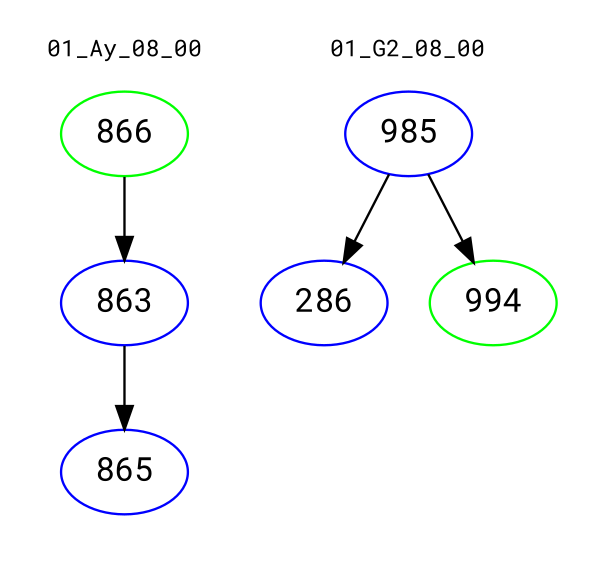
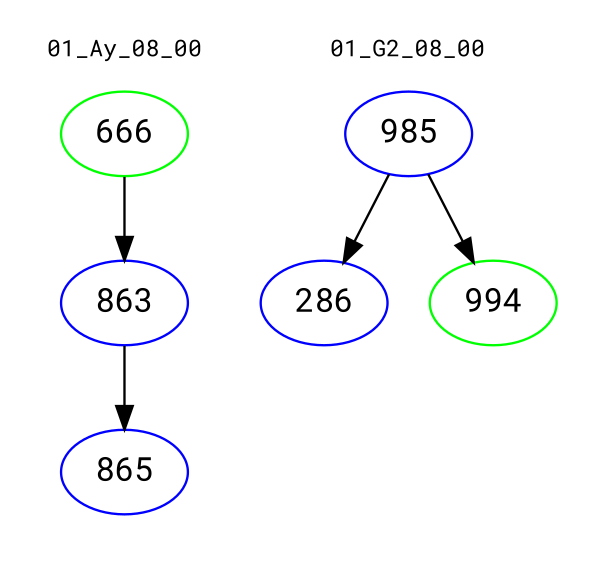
(124, 134) -> (124, 134)
